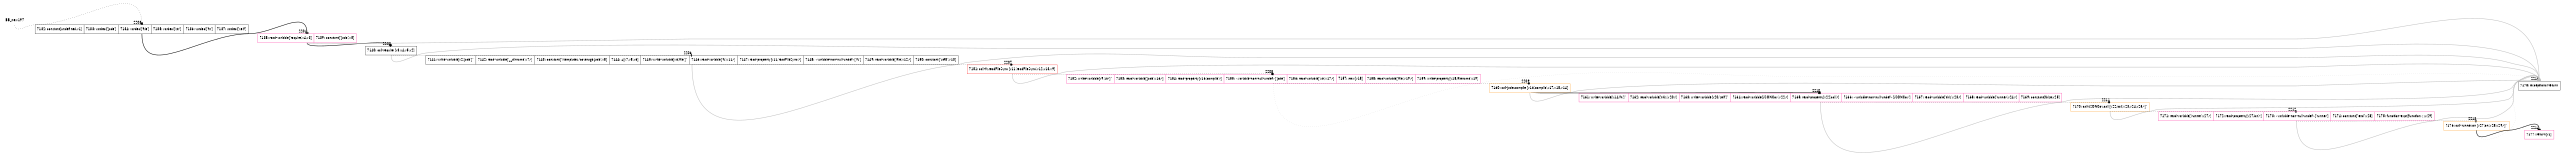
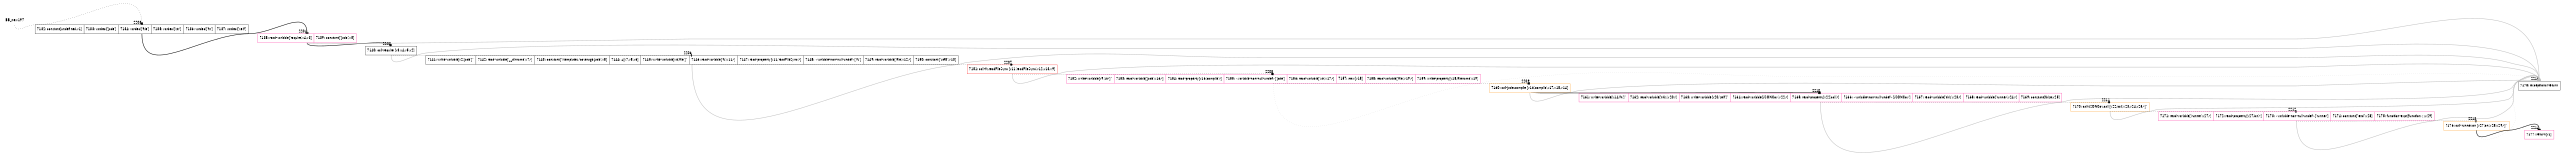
(340, 45) -> (340, 45)
(1401, 83) -> (1400, 83)
